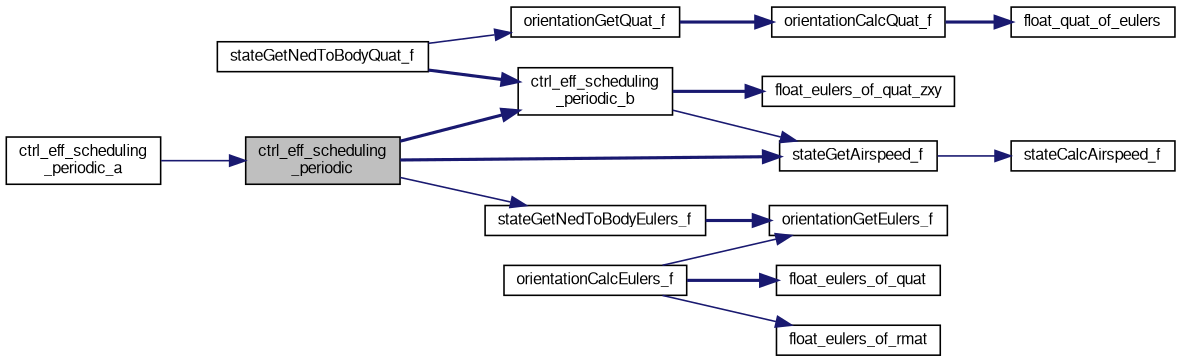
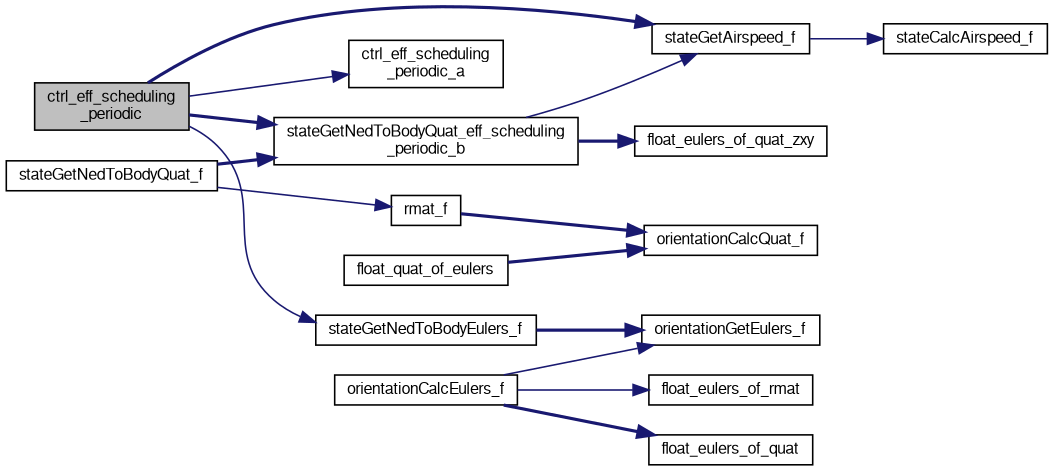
(595, 22) -> (426, 210)
(970, 22) -> (568, 256)
(595, 91) -> (426, 141)
(195, 161) -> (261, 86)
